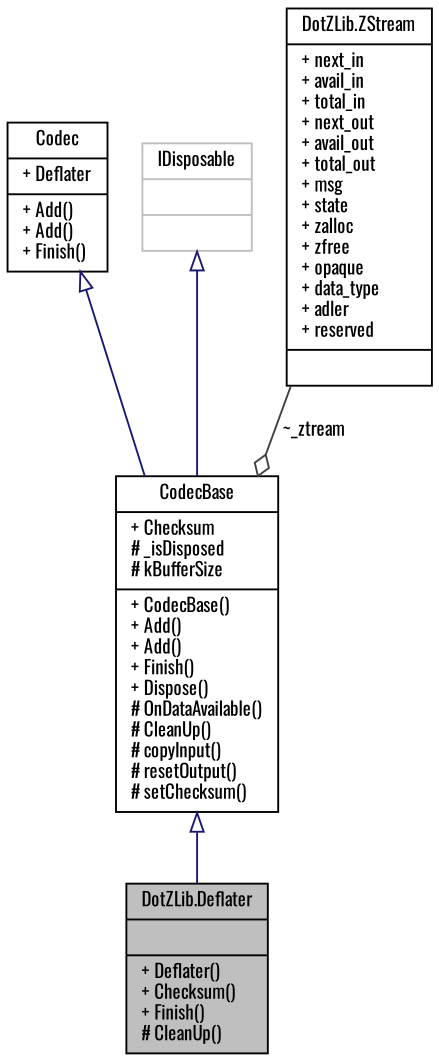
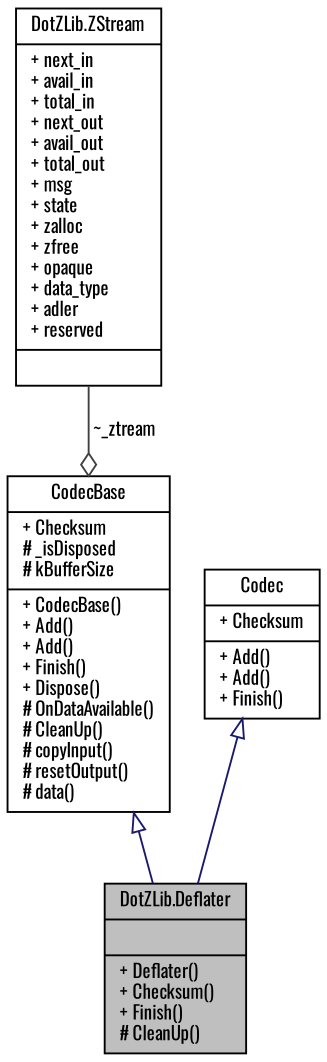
(58, 175) -> (262, 622)
(197, 197) -> none
(115, 383) -> (218, 810)
(189, 793) -> (49, 793)
